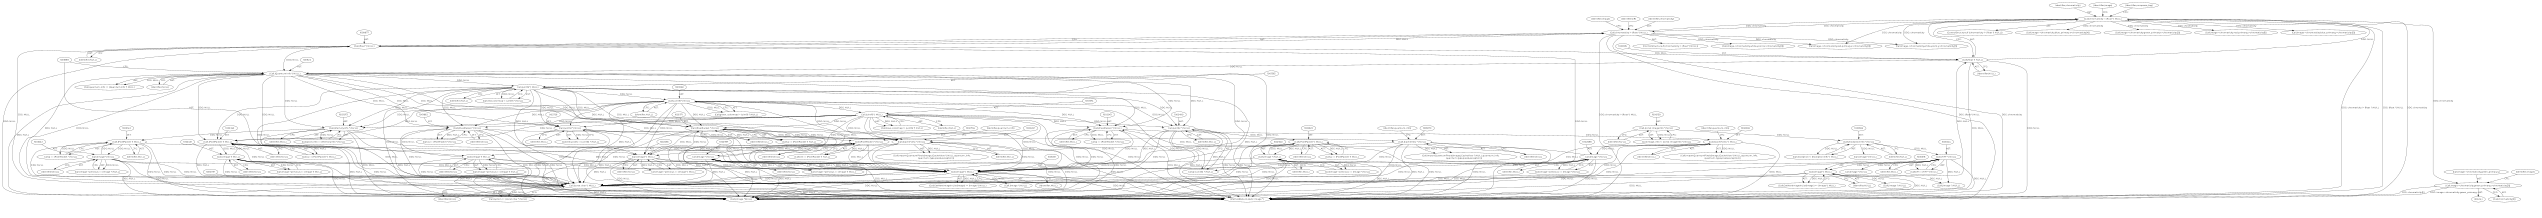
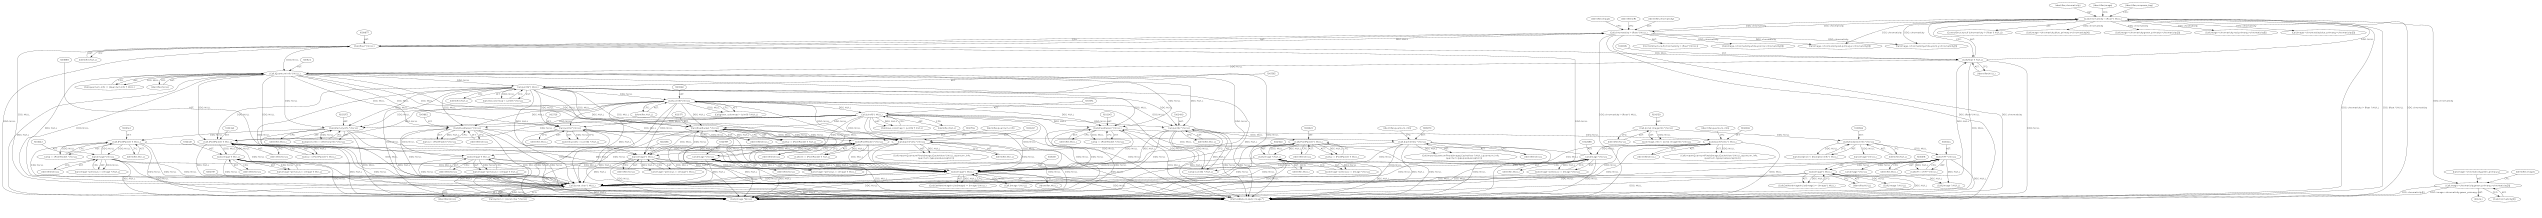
(166, 70) -> (186, 74)
(1671, 135) -> none
